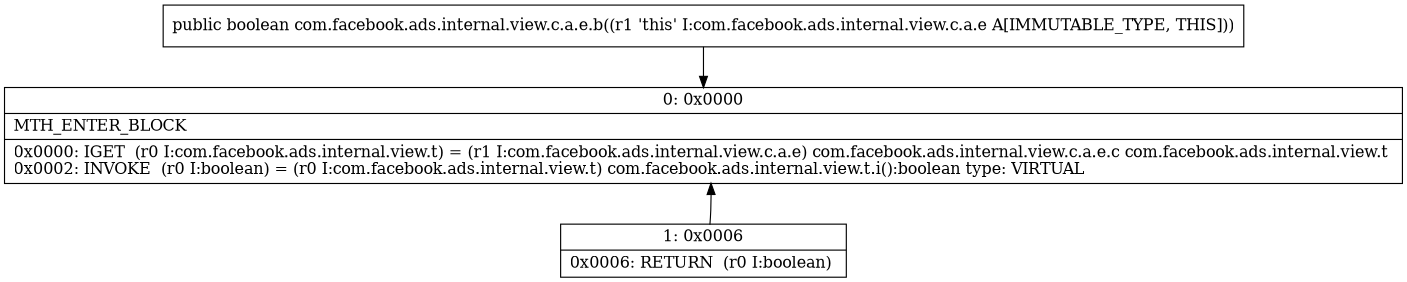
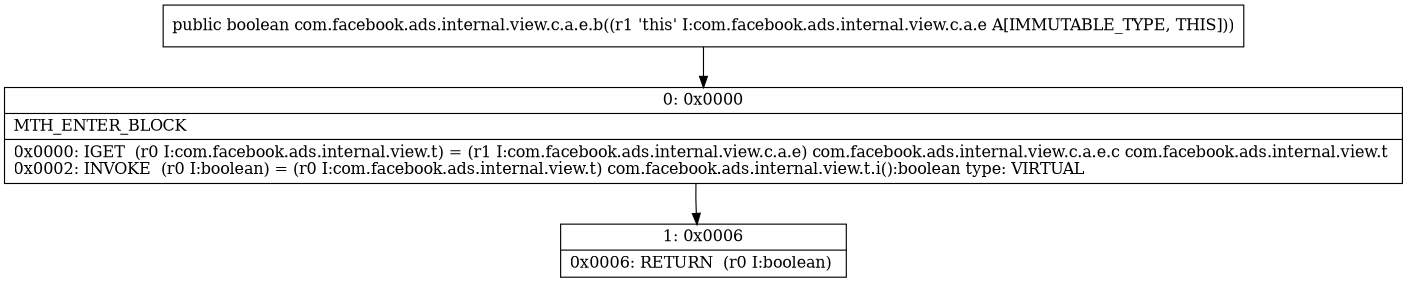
(711, 210) -> (696, 198)
